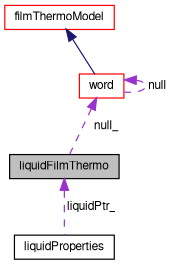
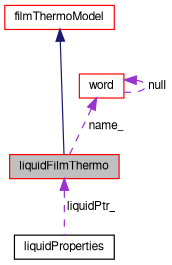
(84, 57) -> (62, 98)
(105, 126) -> (105, 126)
(64, 167) -> (64, 167)
